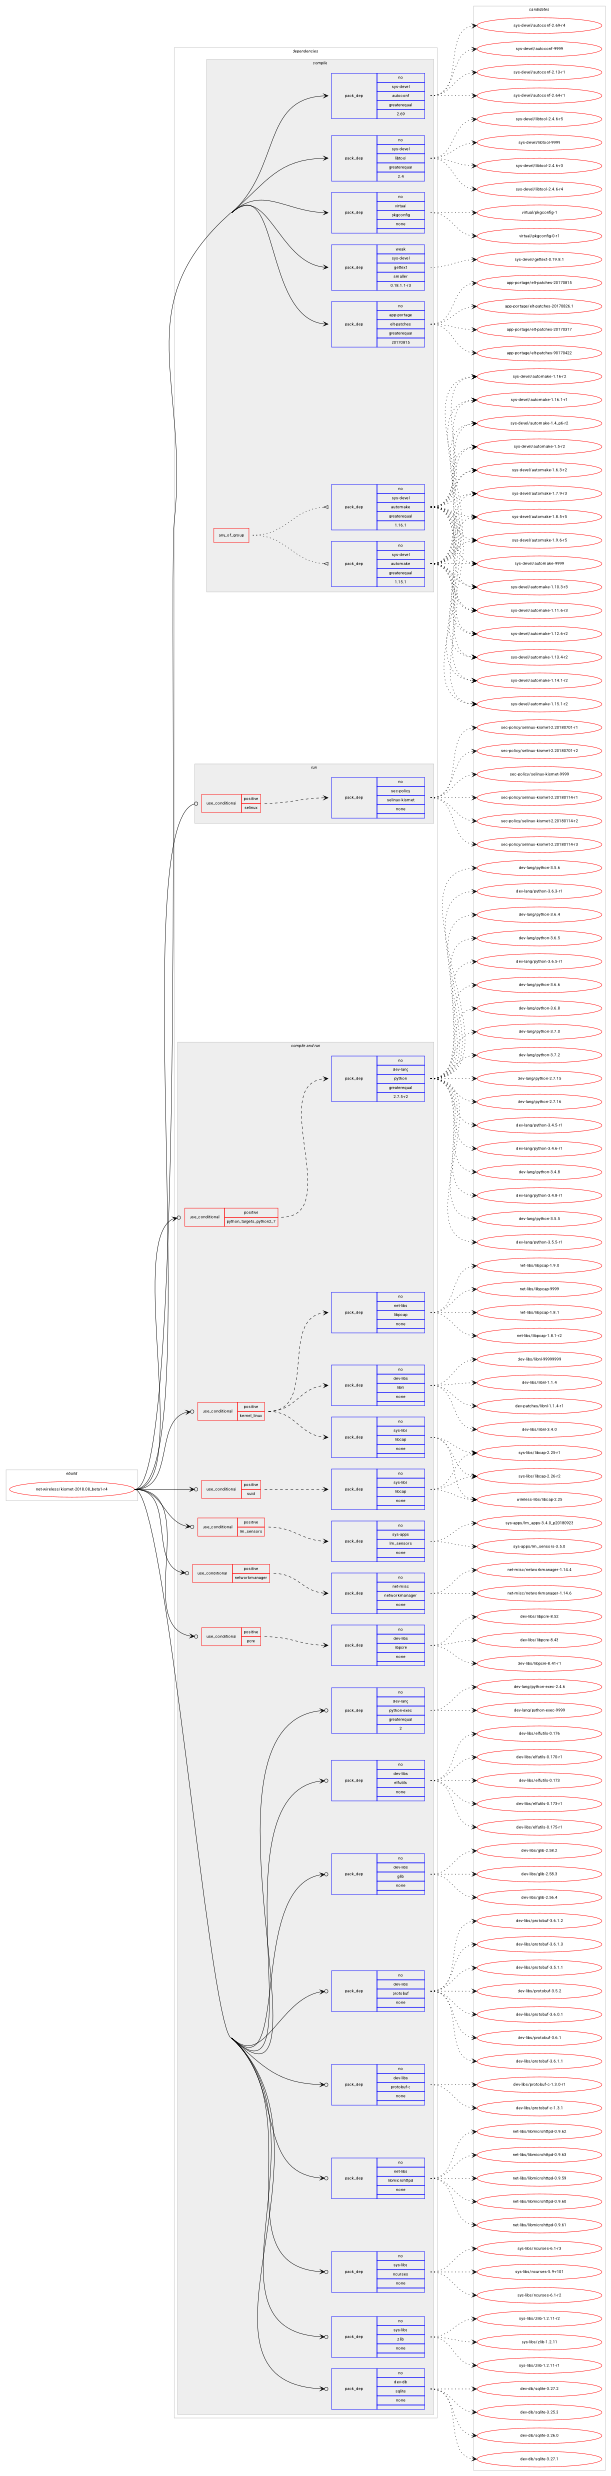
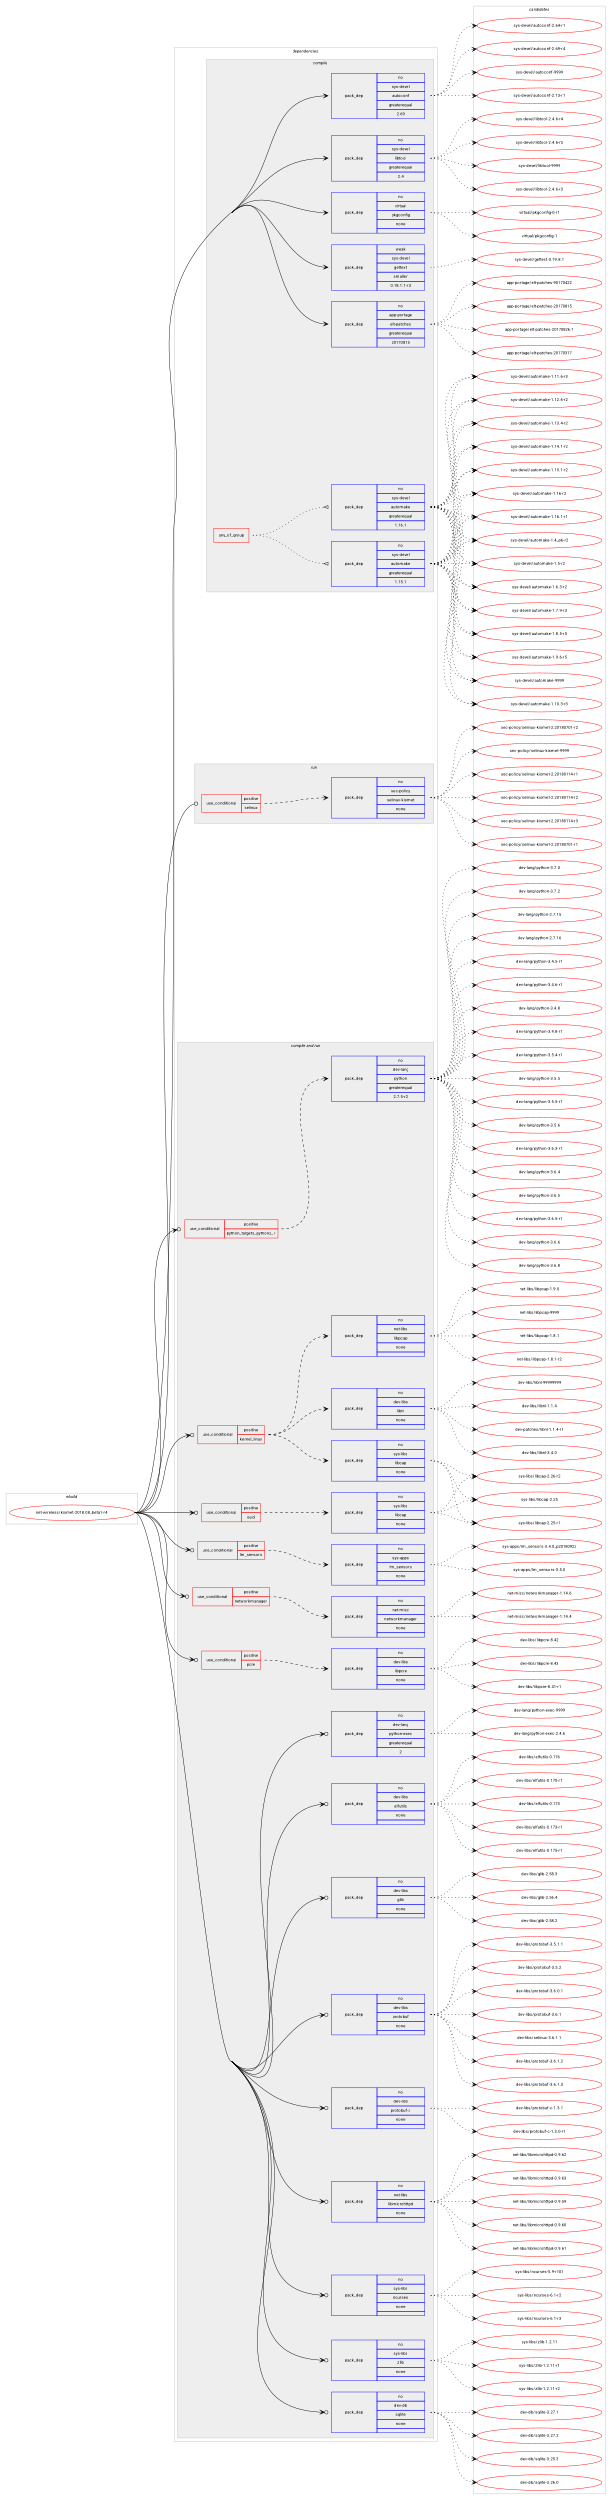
none -> (540, 1055)
(540, 1500) -> (540, 1500)
(540, 1523) -> (540, 1547)
(540, 1617) -> (540, 1640)
(540, 2061) -> (540, 2038)
